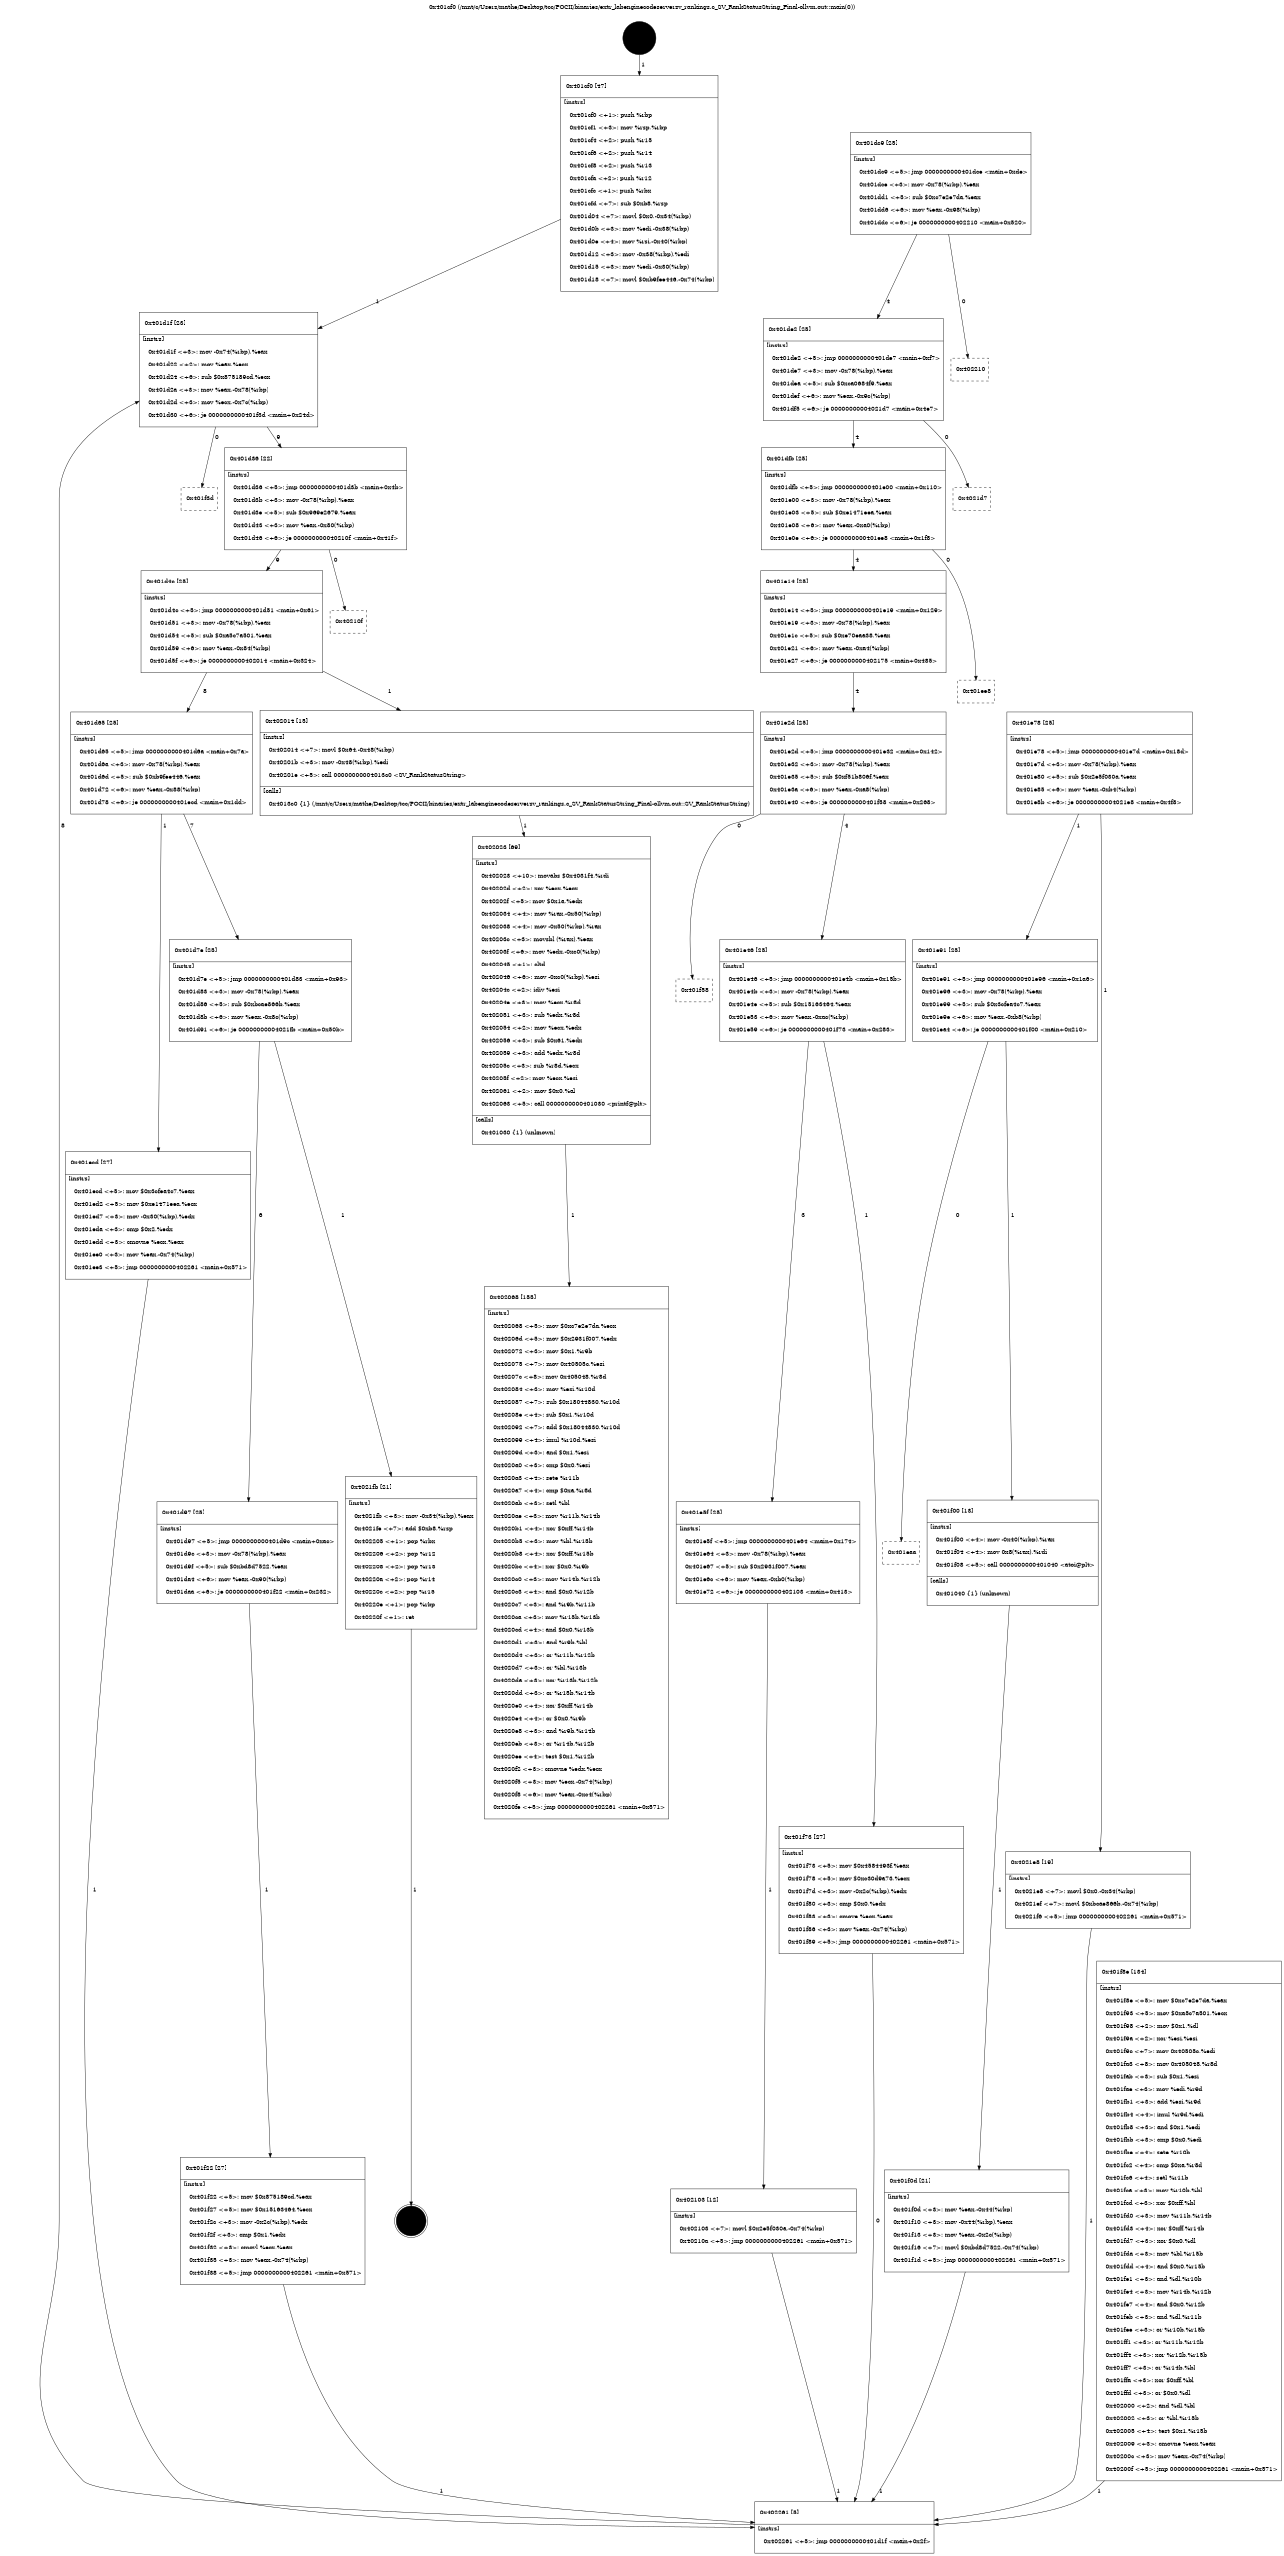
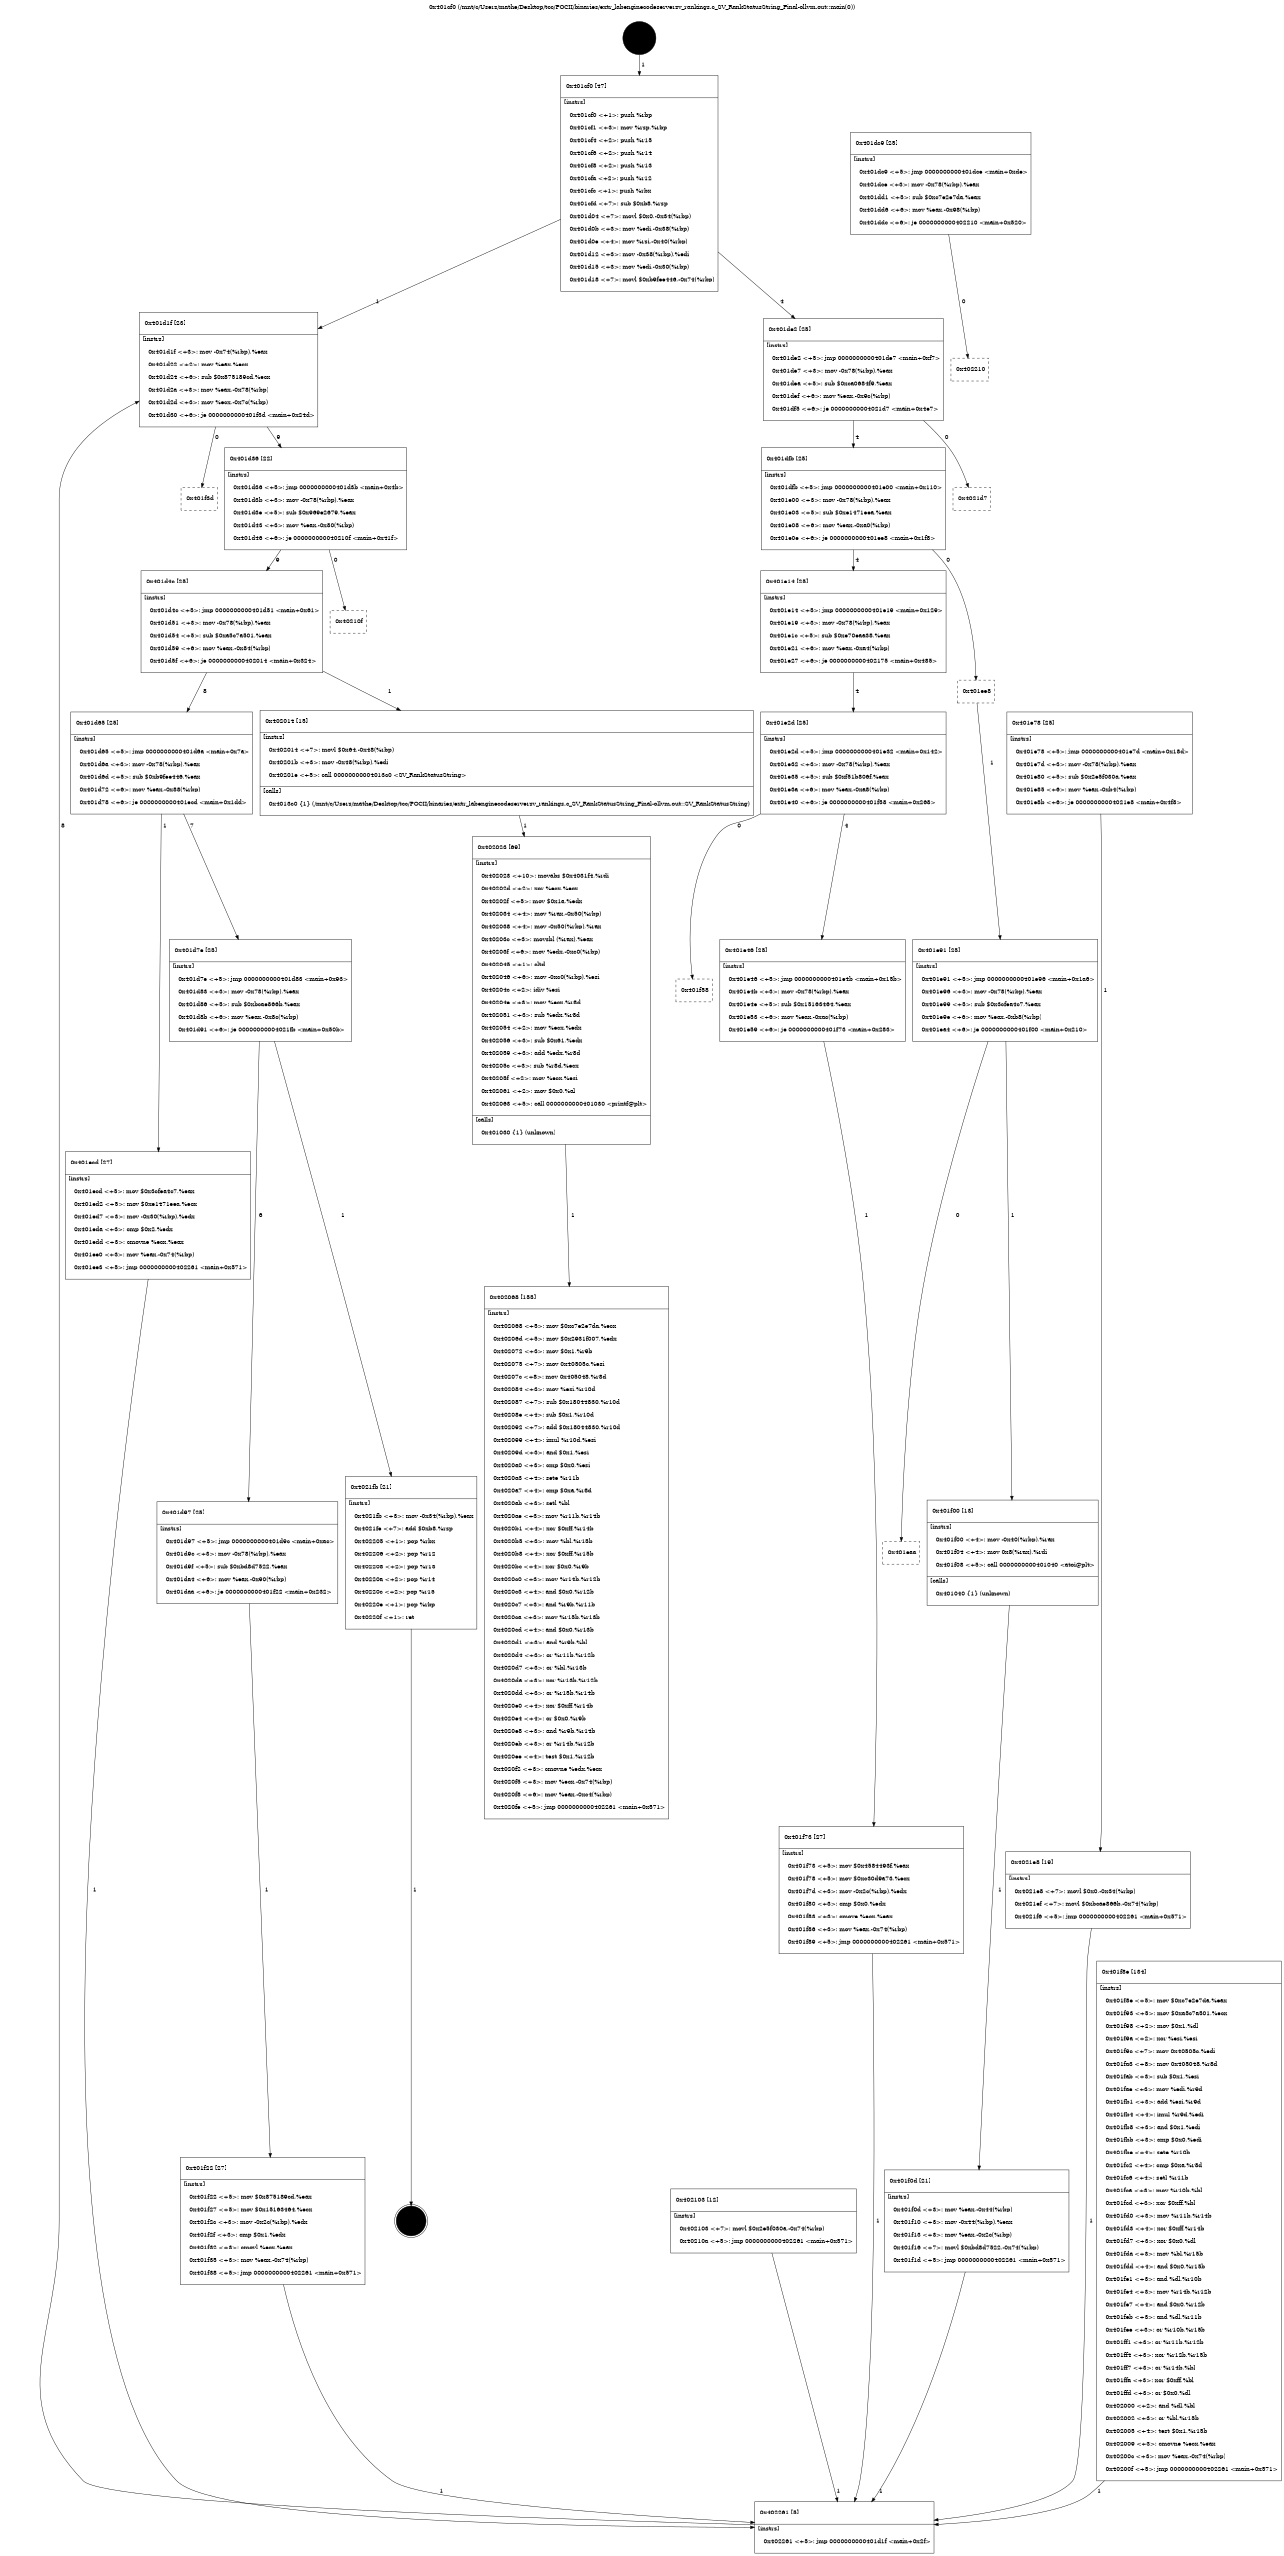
(898, 275) -> (755, 284)
(1053, 875) -> (988, 819)
(768, 1553) -> none
(877, 2221) -> (877, 2221)
